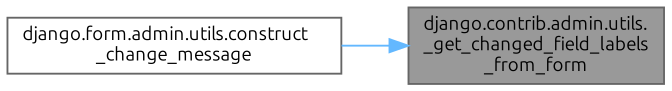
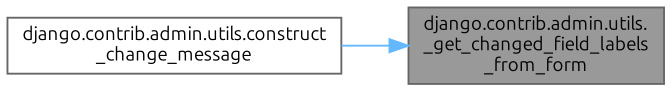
(174, 46) -> (174, 46)
